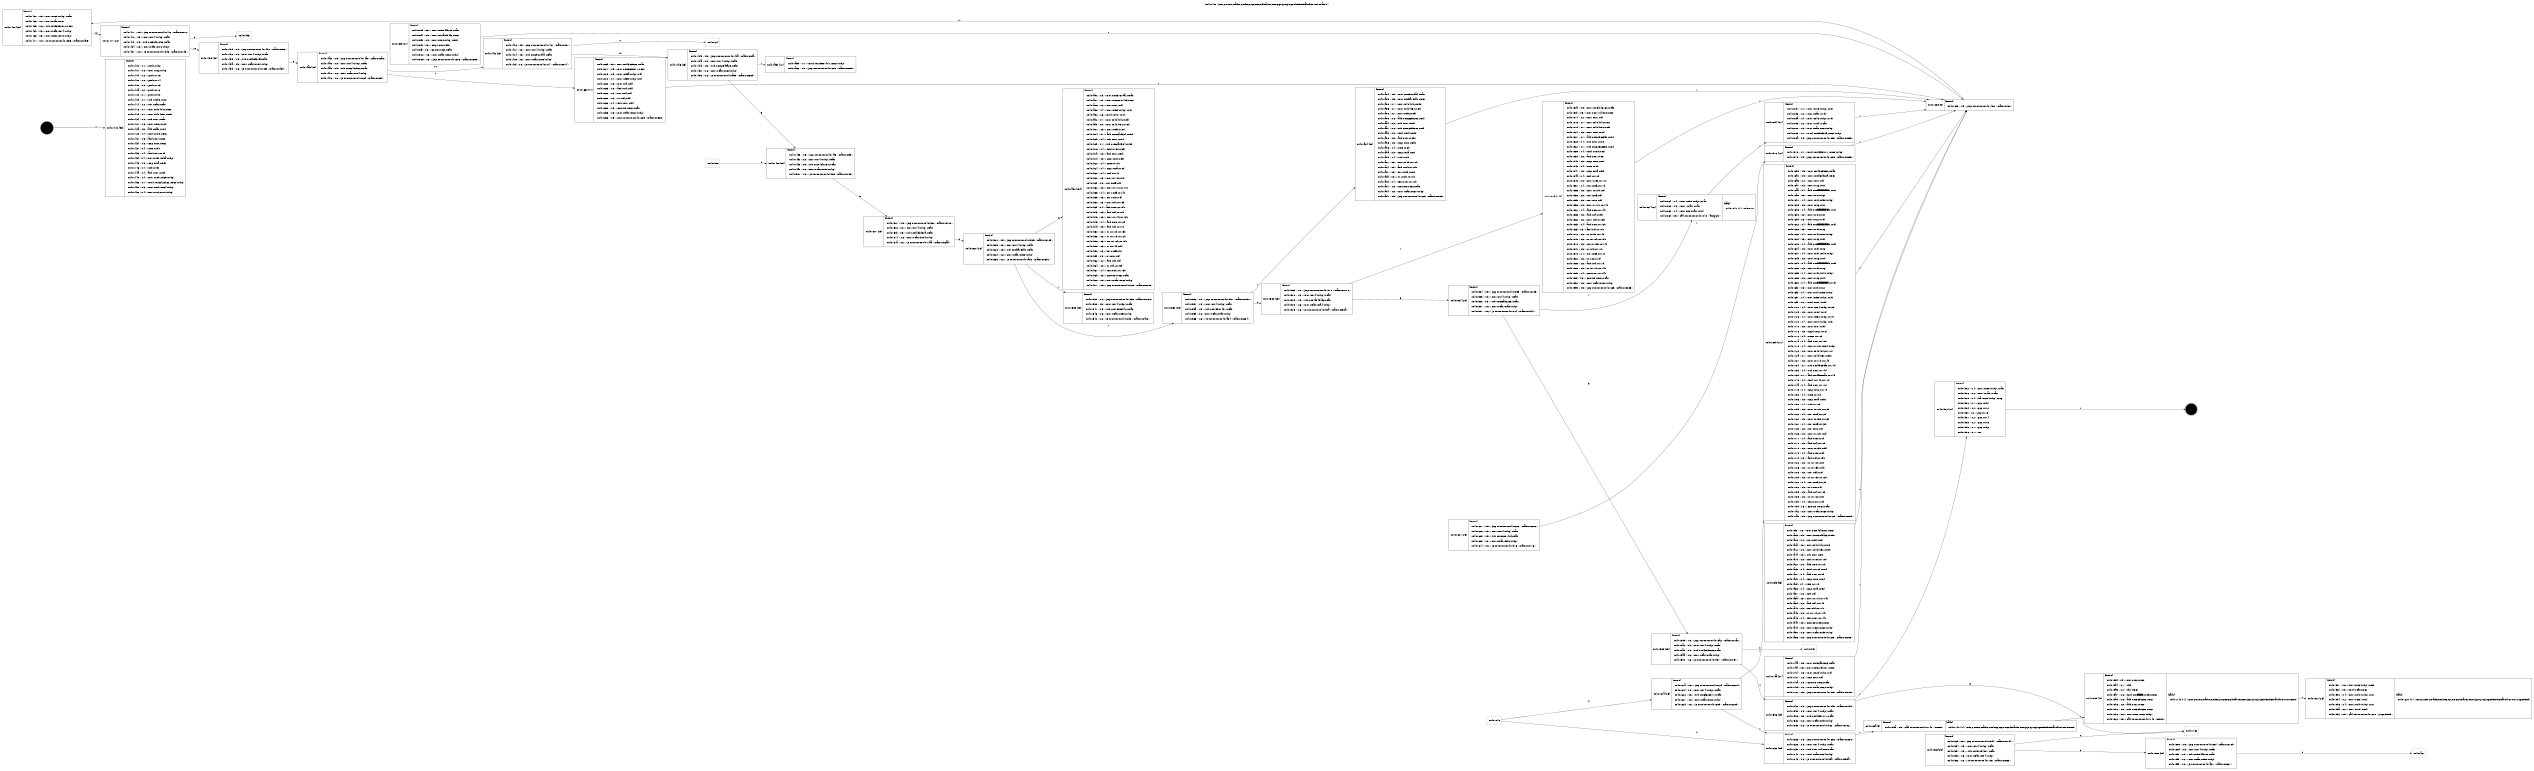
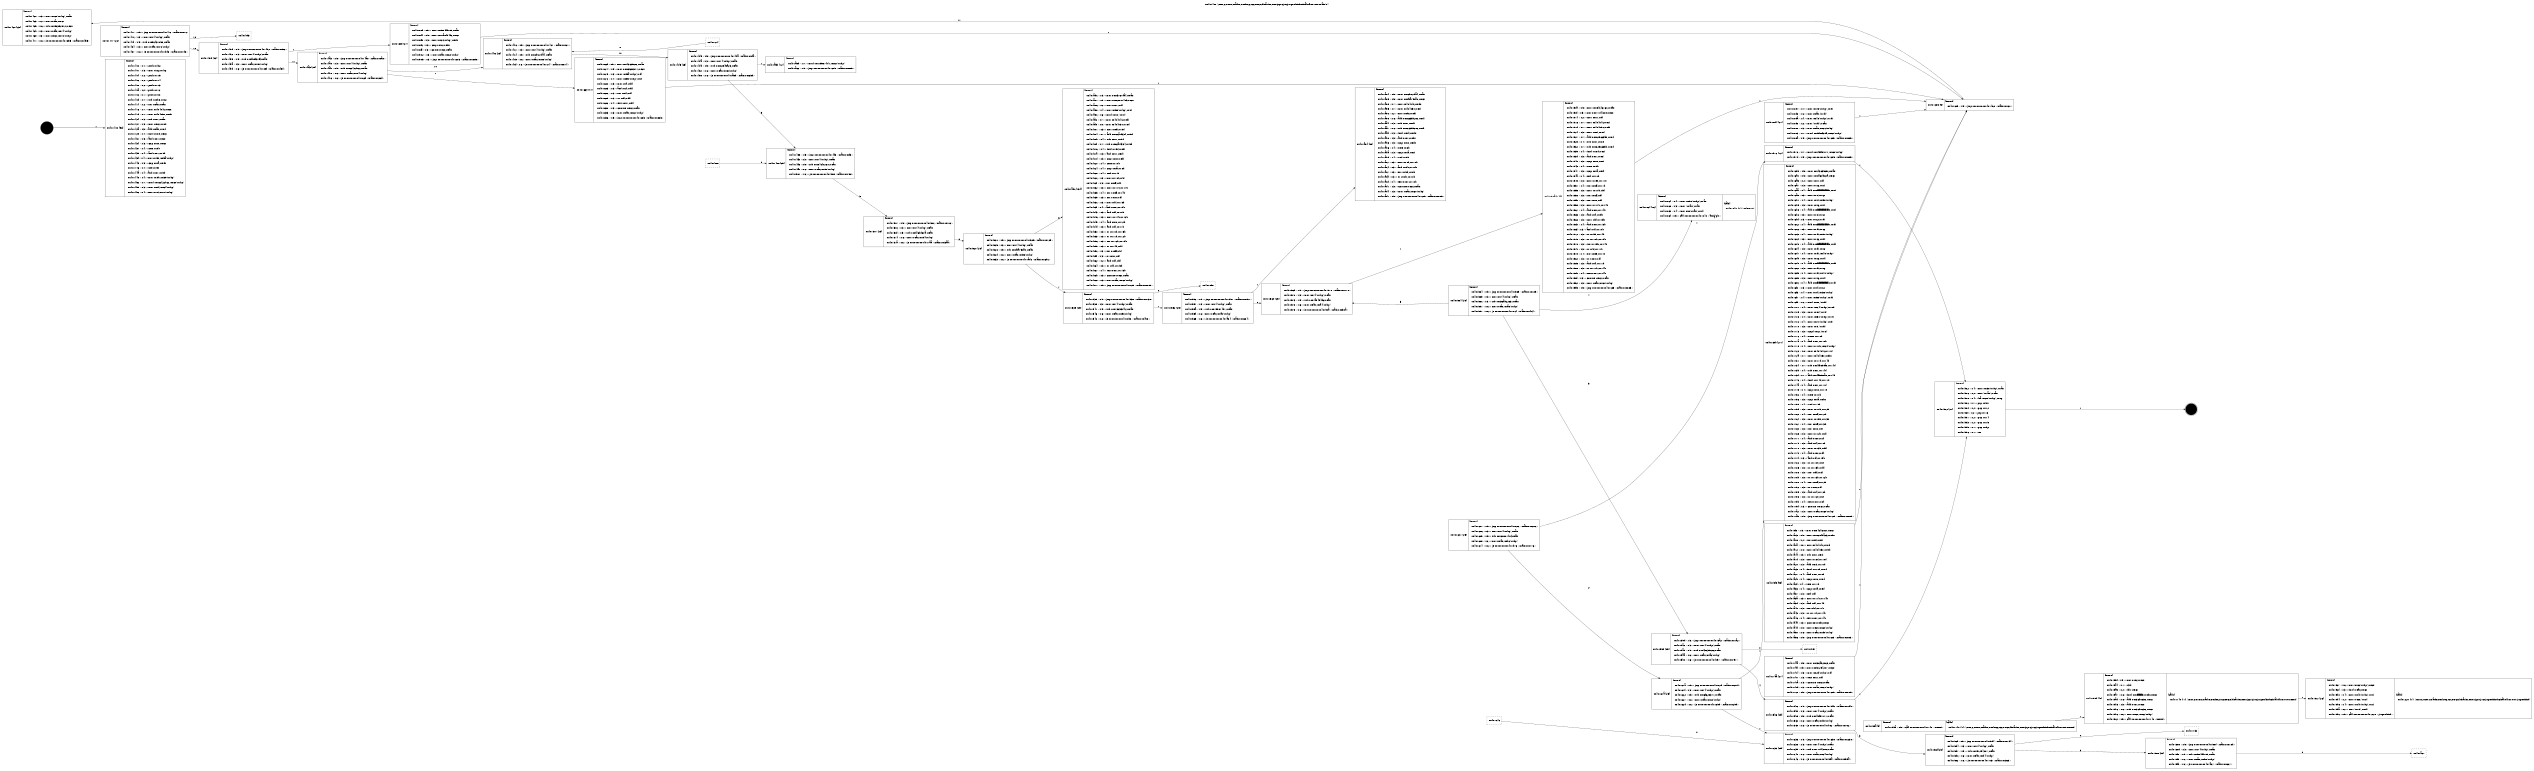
(95, 34) -> none
(194, 37) -> (194, 37)
(638, 42) -> (640, 50)
none -> (338, 47)
(293, 62) -> (293, 62)
(1684, 91) -> none
(1902, 130) -> (1927, 261)
(1735, 167) -> none
(1910, 193) -> none
none -> (1208, 285)
(1400, 300) -> (1401, 304)
(1077, 333) -> (1157, 308)
(2024, 692) -> (1886, 749)
(1576, 710) -> (1579, 620)
(1864, 733) -> none
